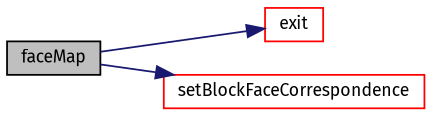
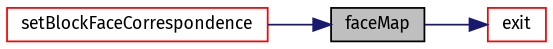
(128, 68) -> (291, 25)
